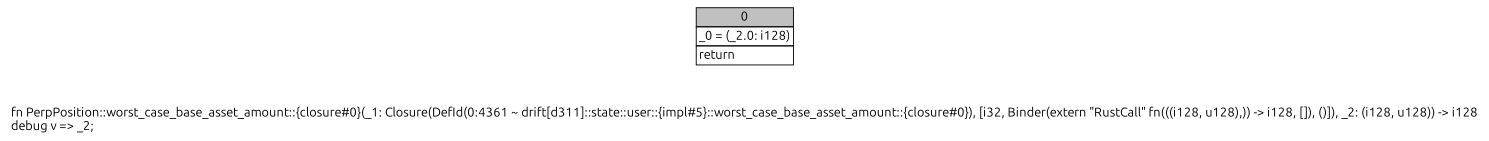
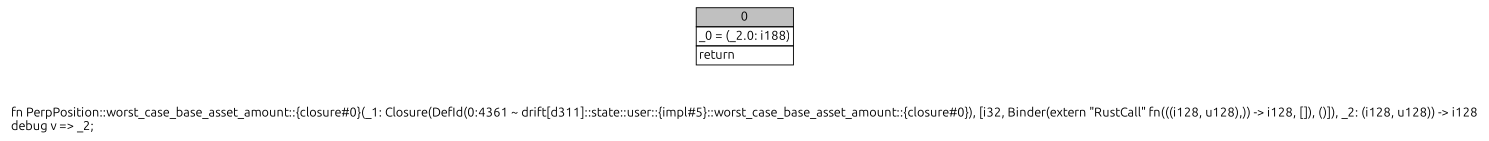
(745, 36) -> (745, 36)
